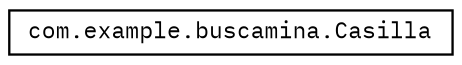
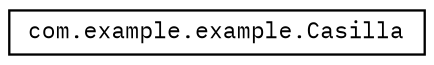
(231, 32) -> (217, 32)
